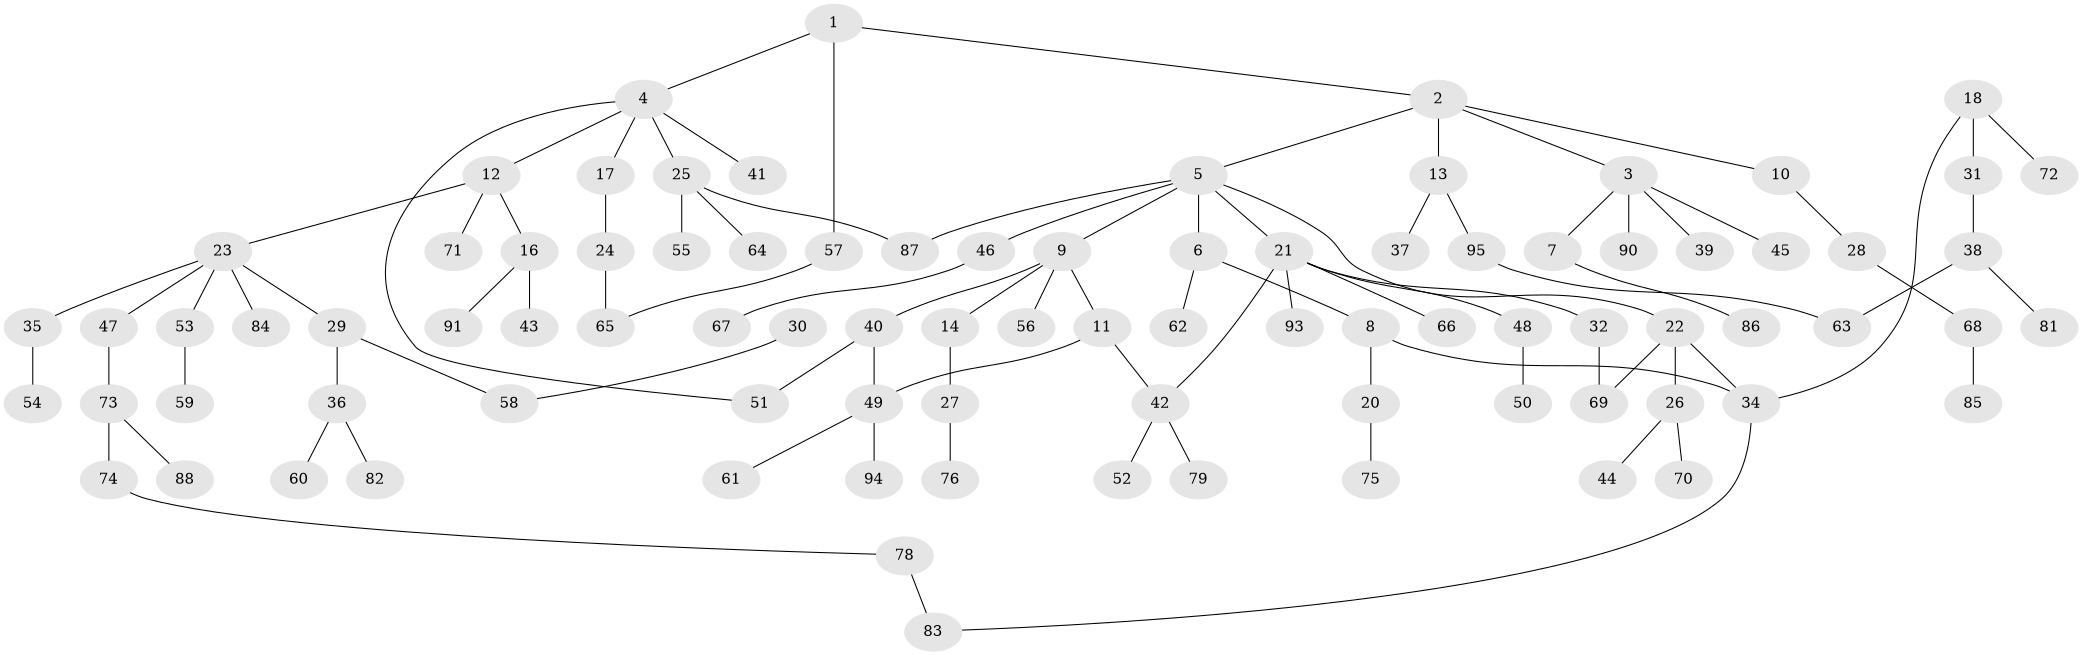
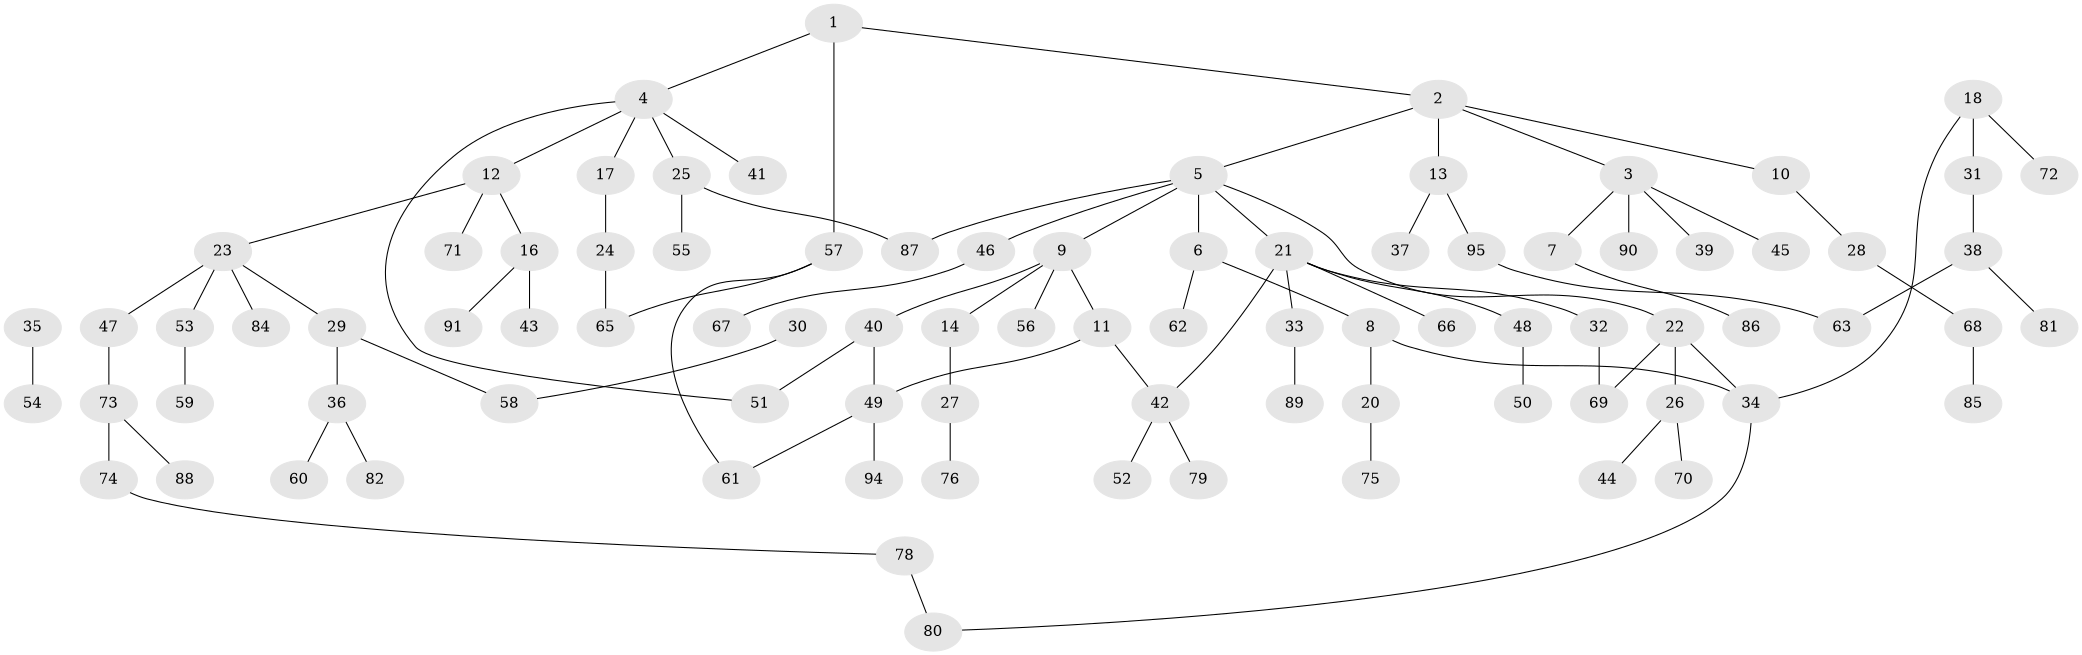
(758, 252) -> none
(126, 287) -> none
none -> (678, 321)
(1295, 328) -> (1295, 328)
none -> (1295, 404)
(933, 632) -> (933, 632)
